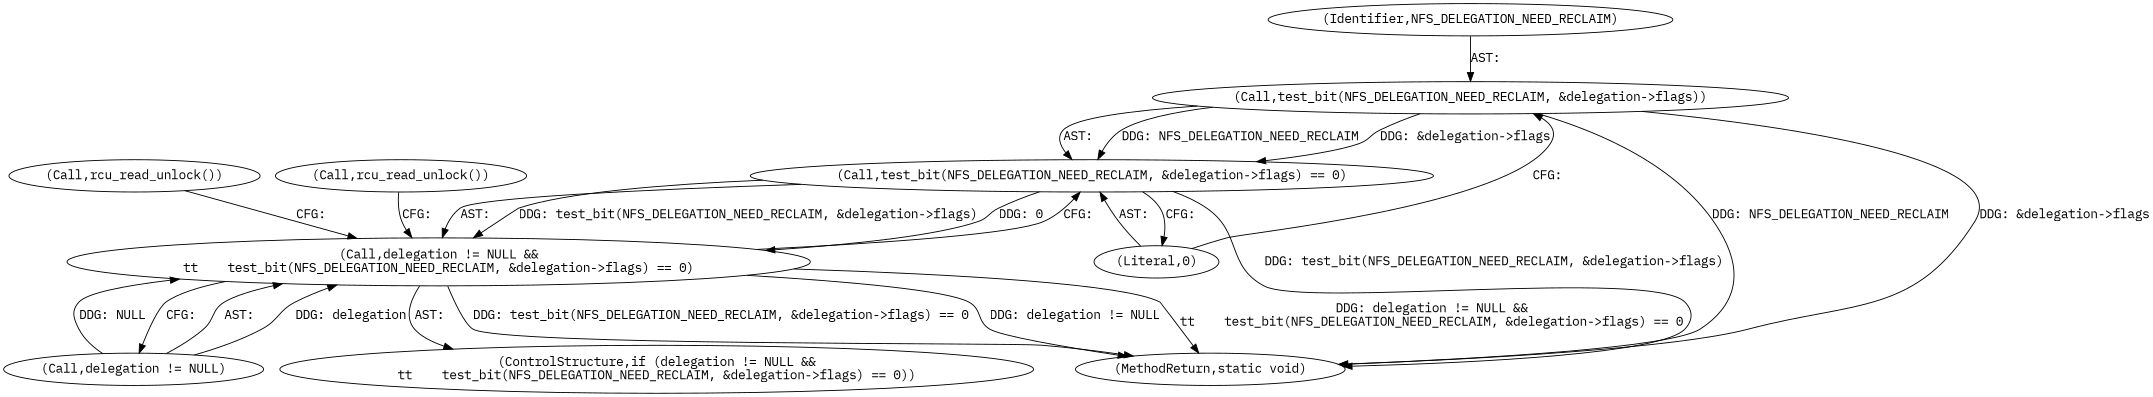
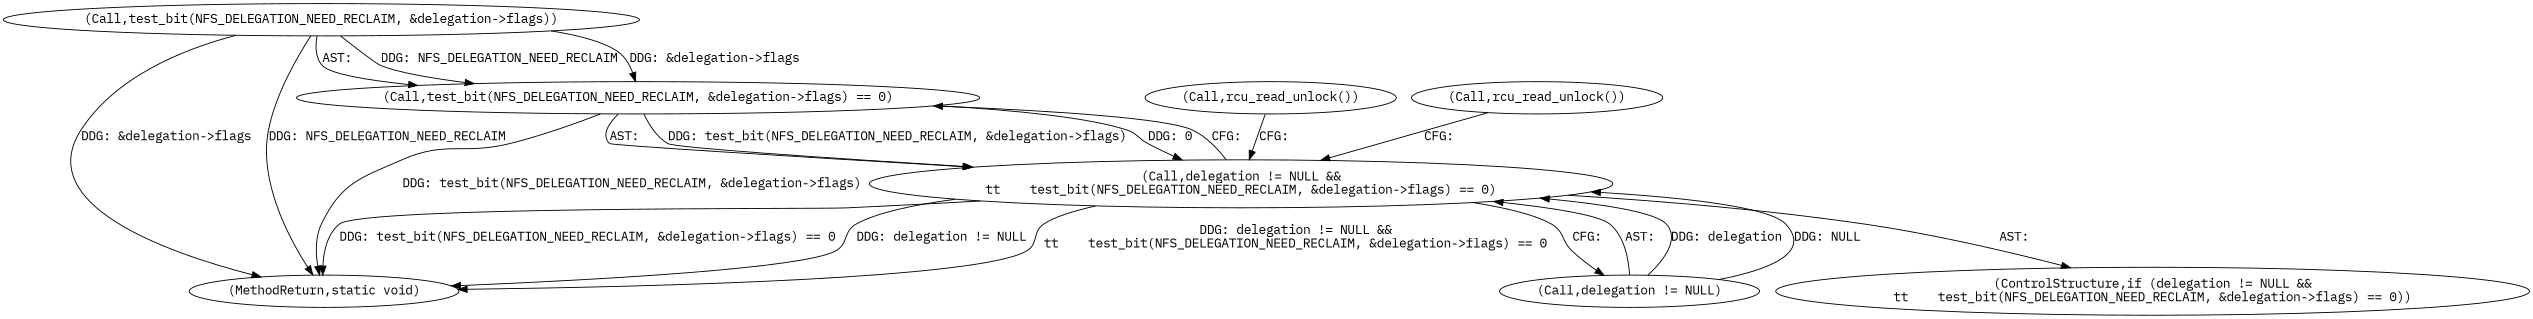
(1470, 20) -> none
(1156, 262) -> none
